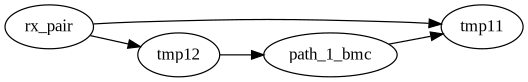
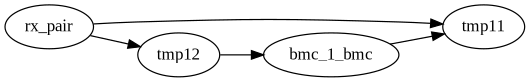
(330, 55) -> (331, 55)
